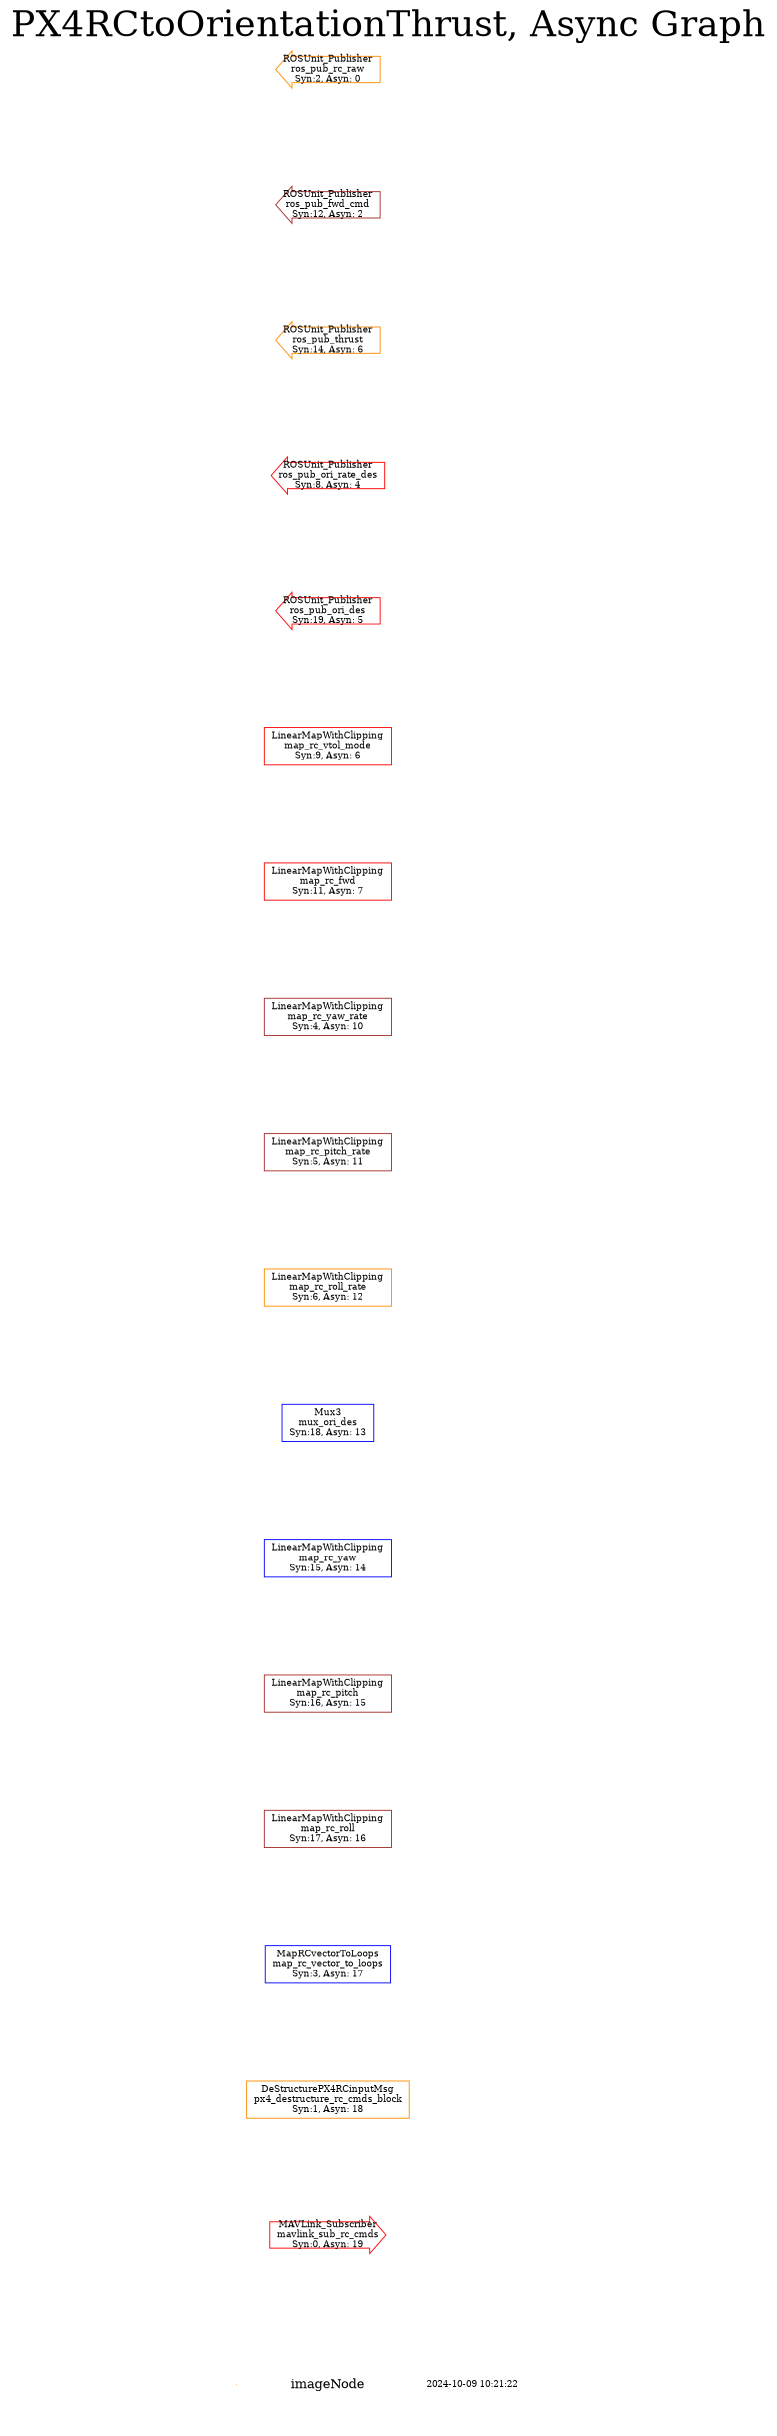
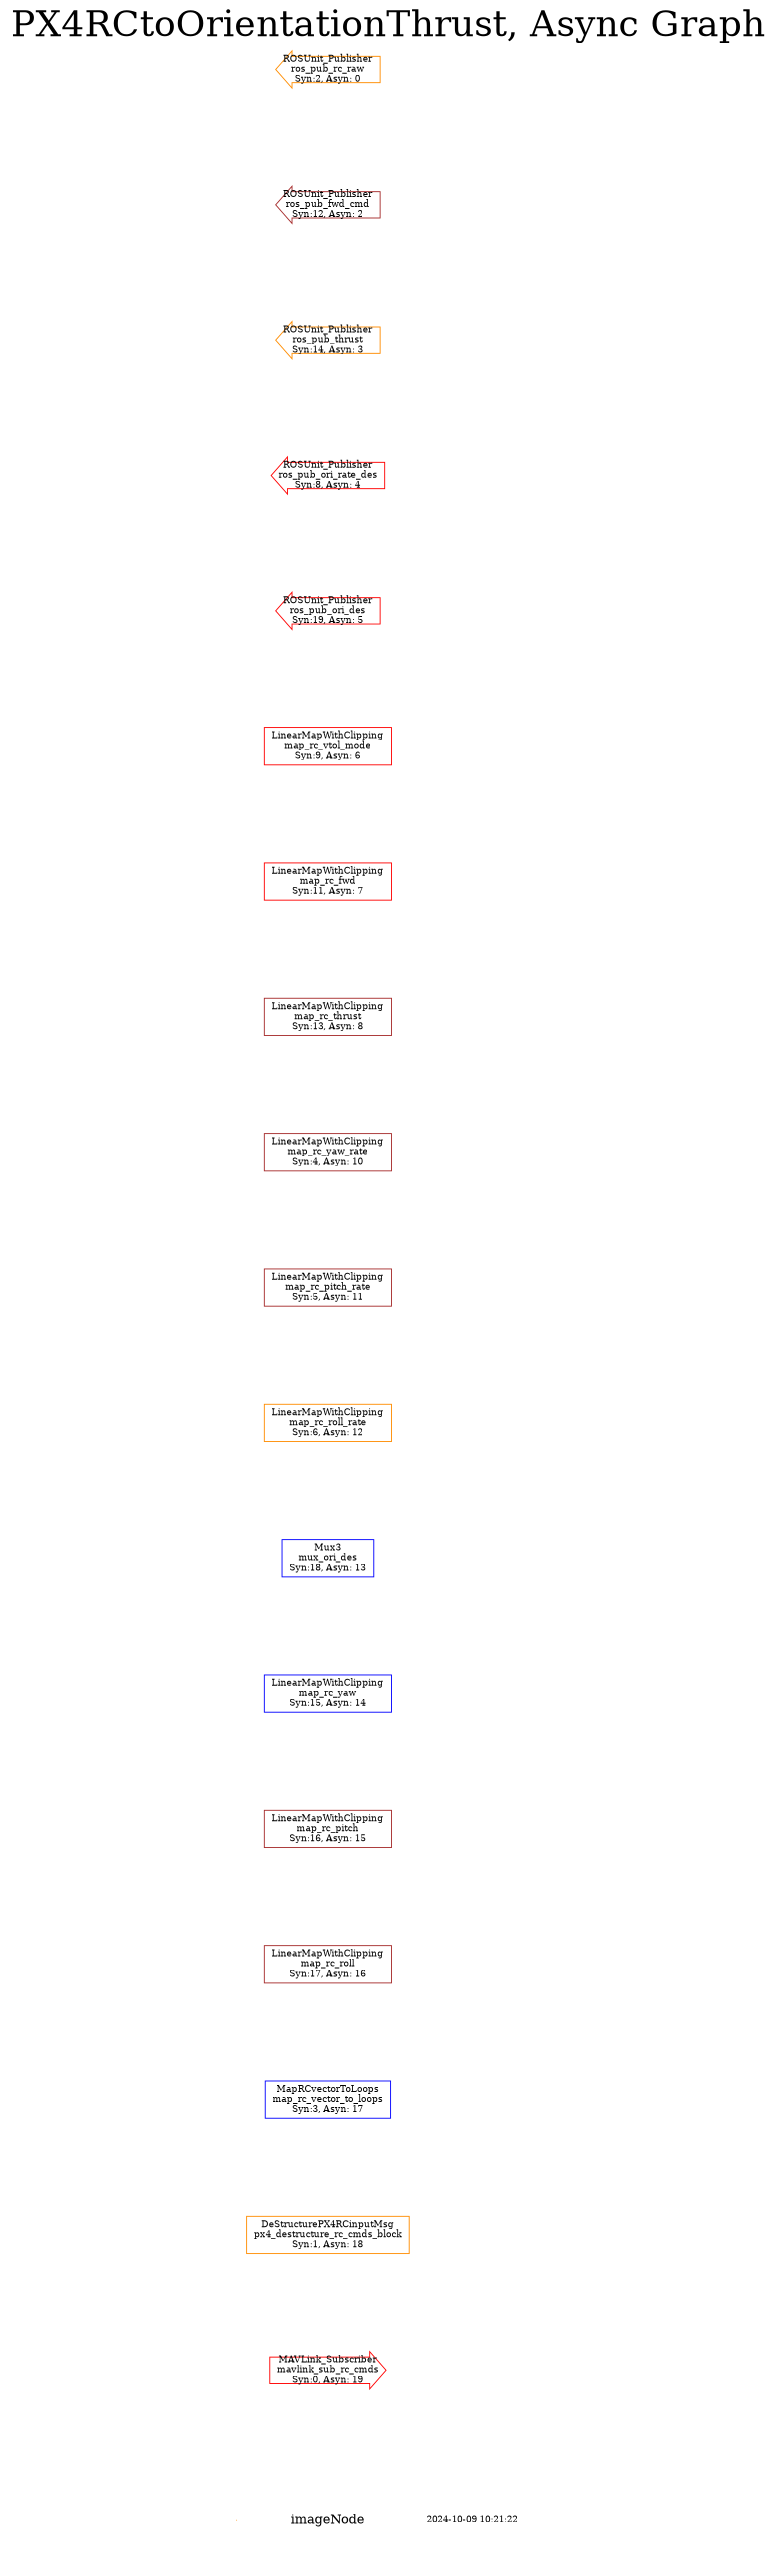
(328, 340) -> (328, 340)
none -> (328, 1017)
